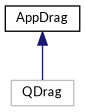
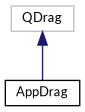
(43, 63) -> (43, 63)
